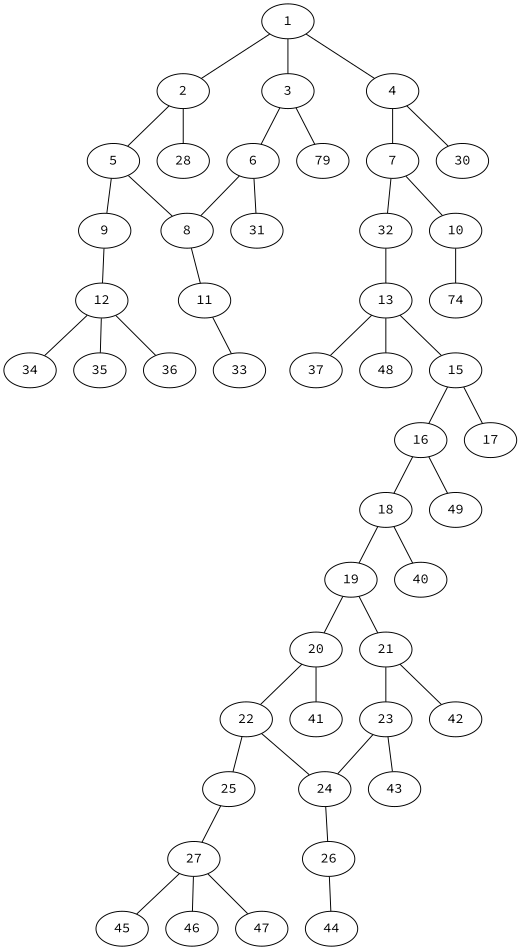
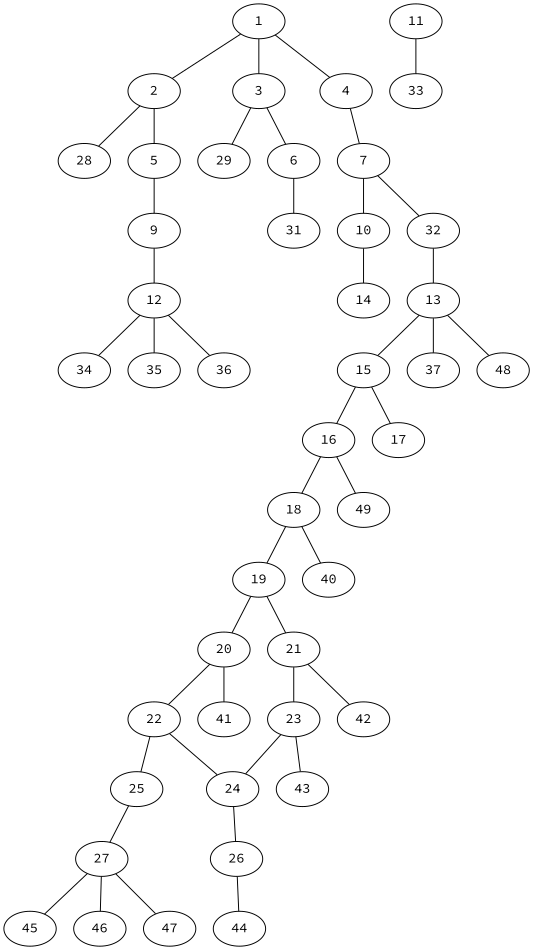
(323, 161) -> (224, 161)
(462, 161) -> none
(187, 231) -> none
(456, 301) -> (364, 301)
